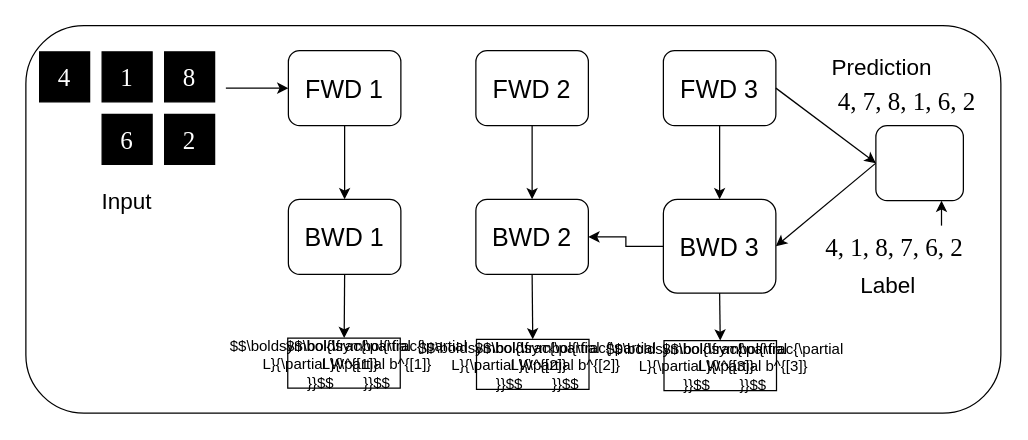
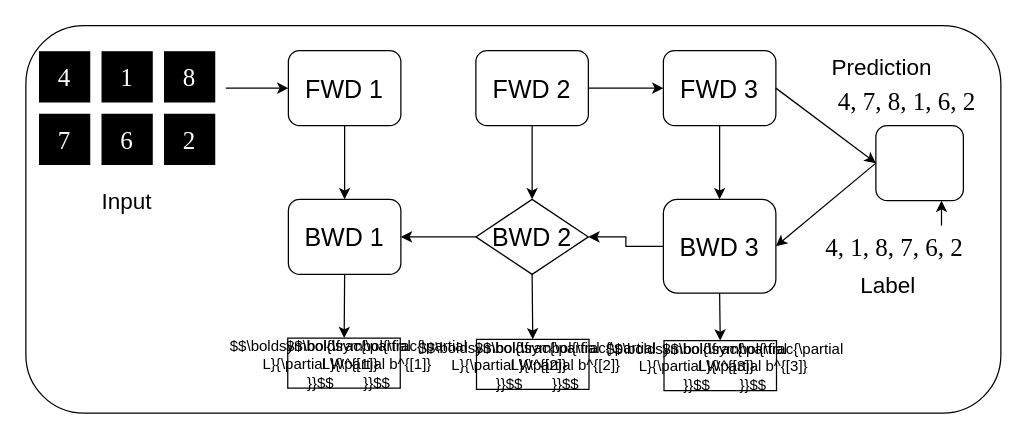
none -> (621, 88)
none -> (64, 139)
none -> (443, 237)
(532, 237) -> (532, 237)
